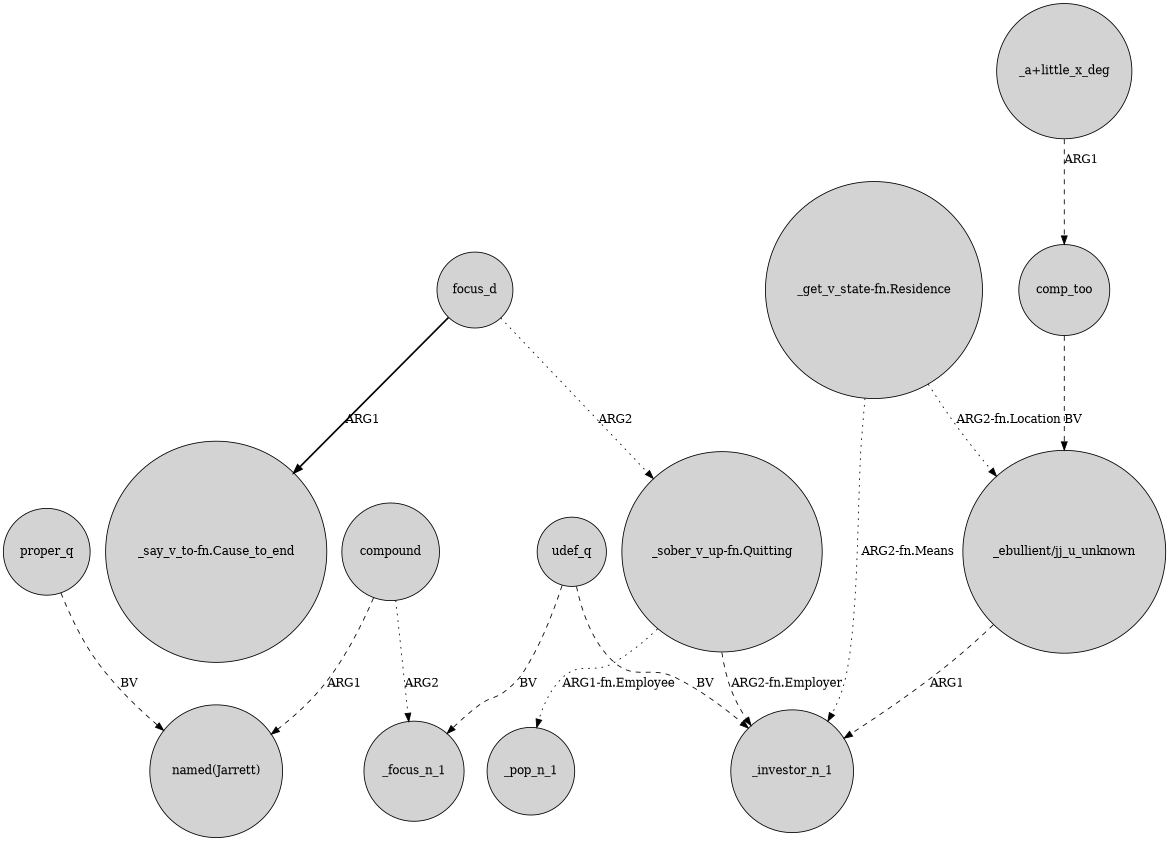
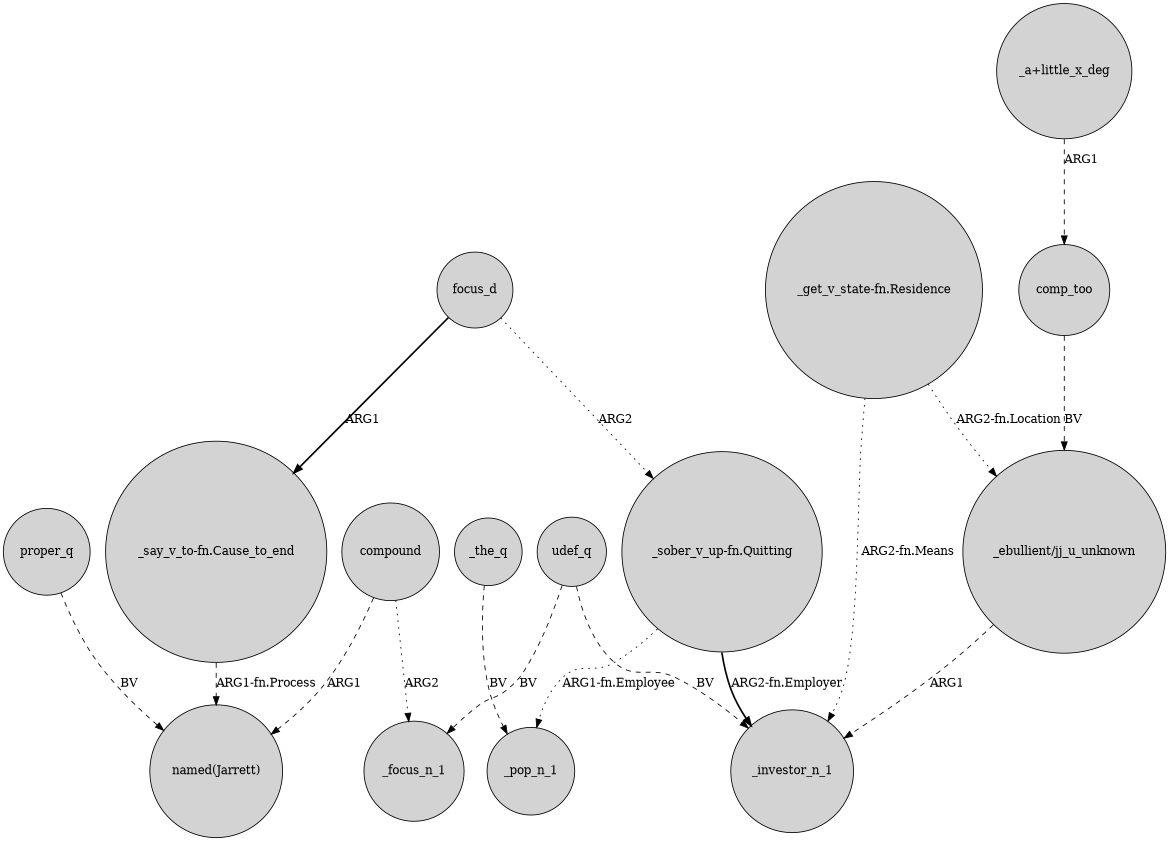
none -> (488, 552)
none -> (216, 680)
(730, 687) -> (730, 687)
